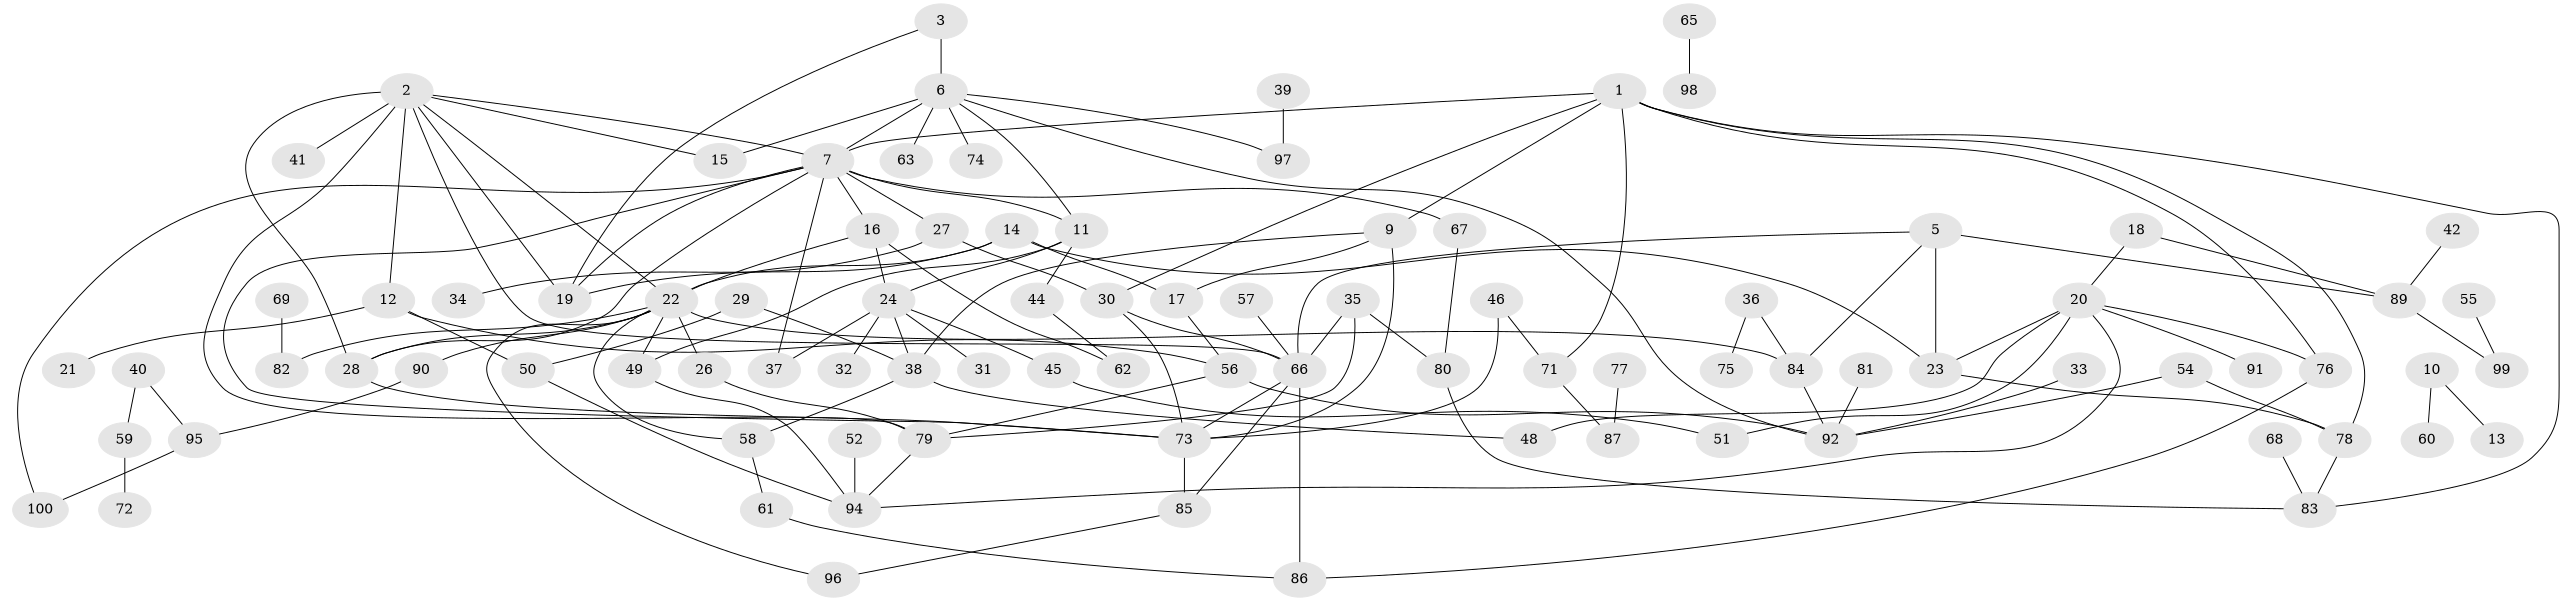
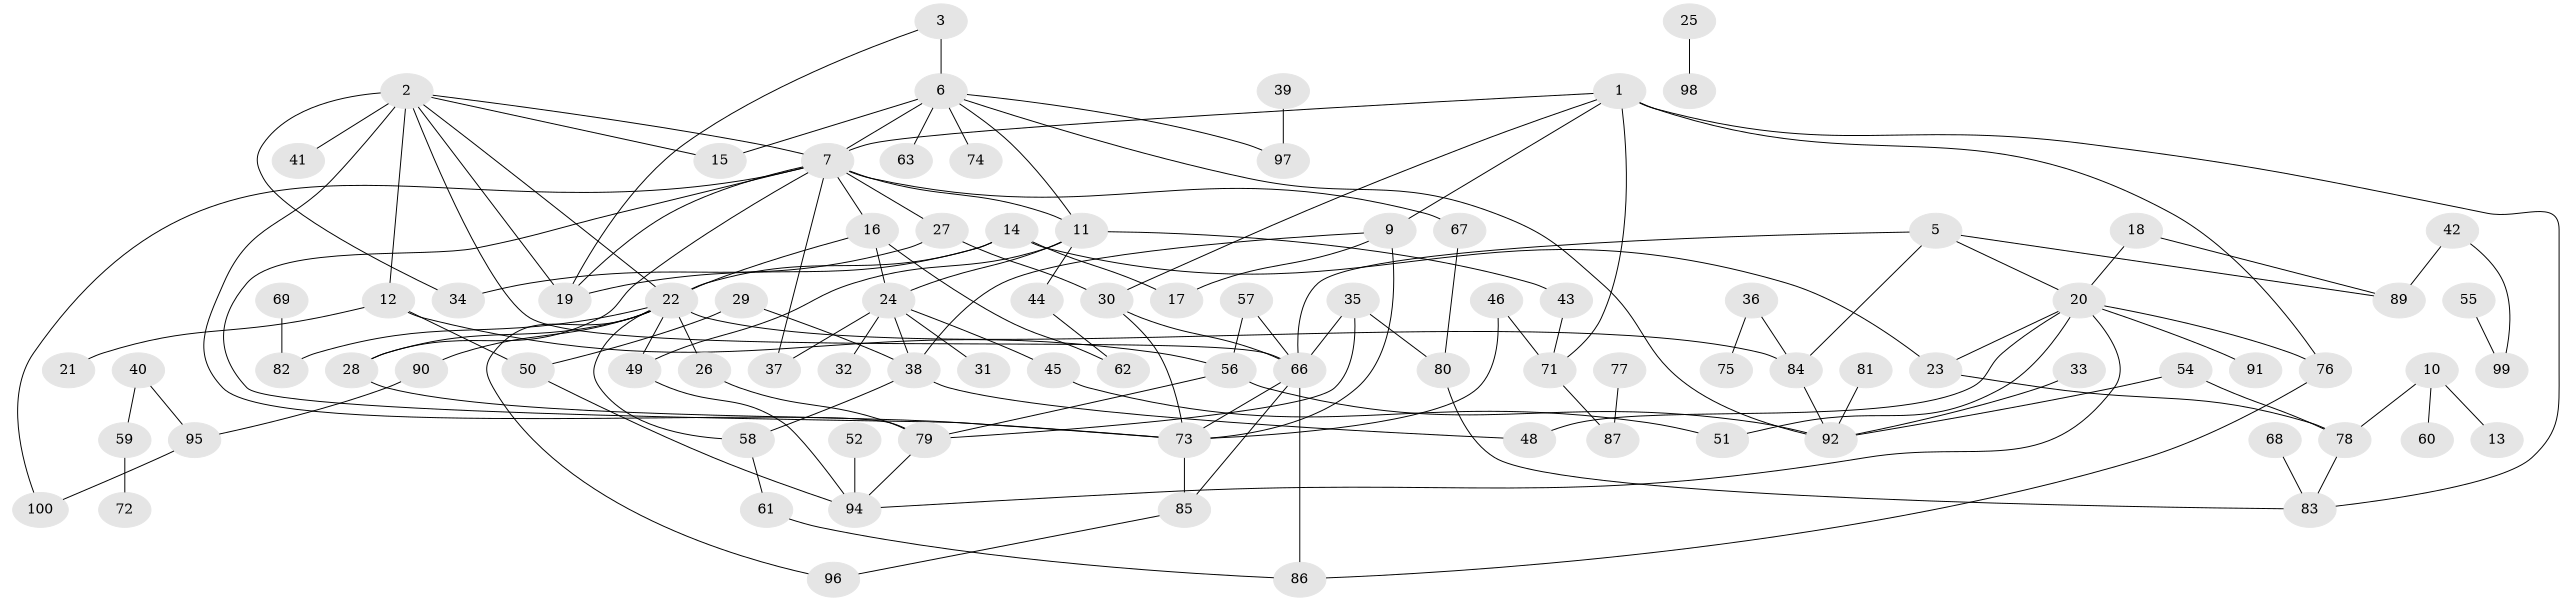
(1689, 21) -> (1689, 21)
(2070, 156) -> (2388, 405)
(251, 190) -> (270, 186)
(1936, 300) -> (2007, 266)
none -> (1566, 301)
(1197, 328) -> (1240, 329)
(2450, 335) -> (2507, 292)
